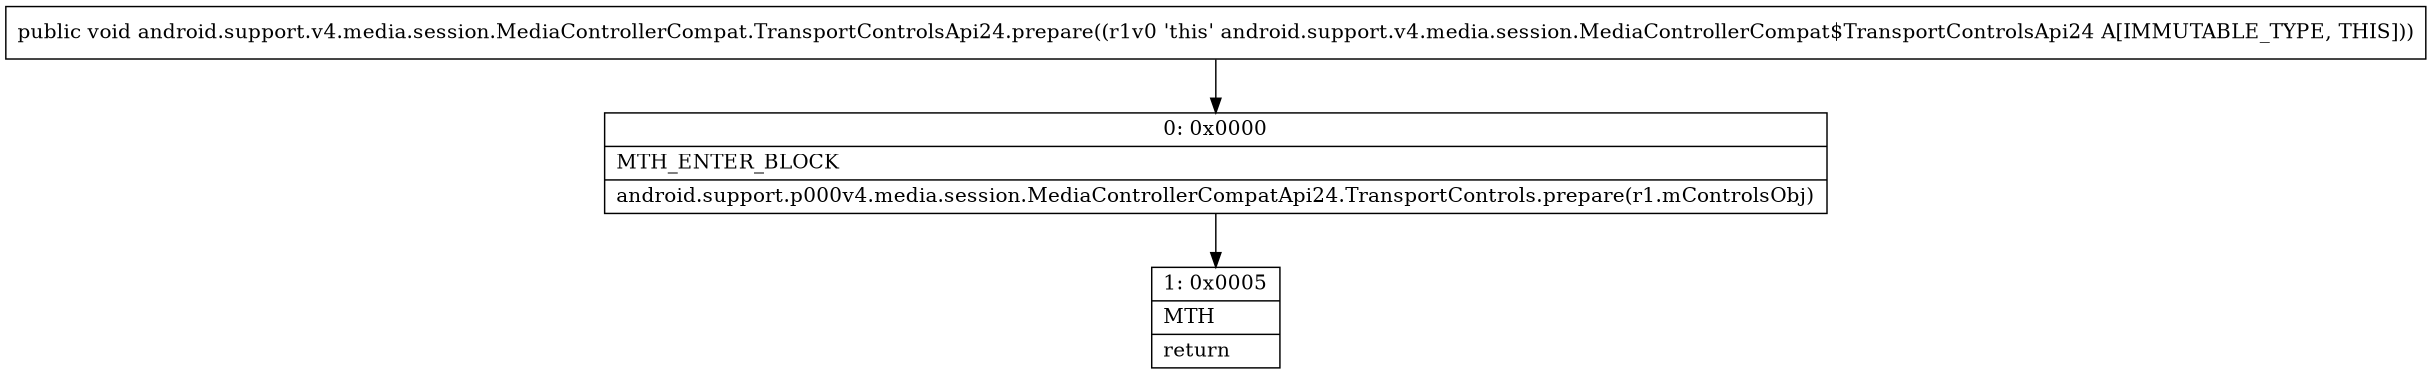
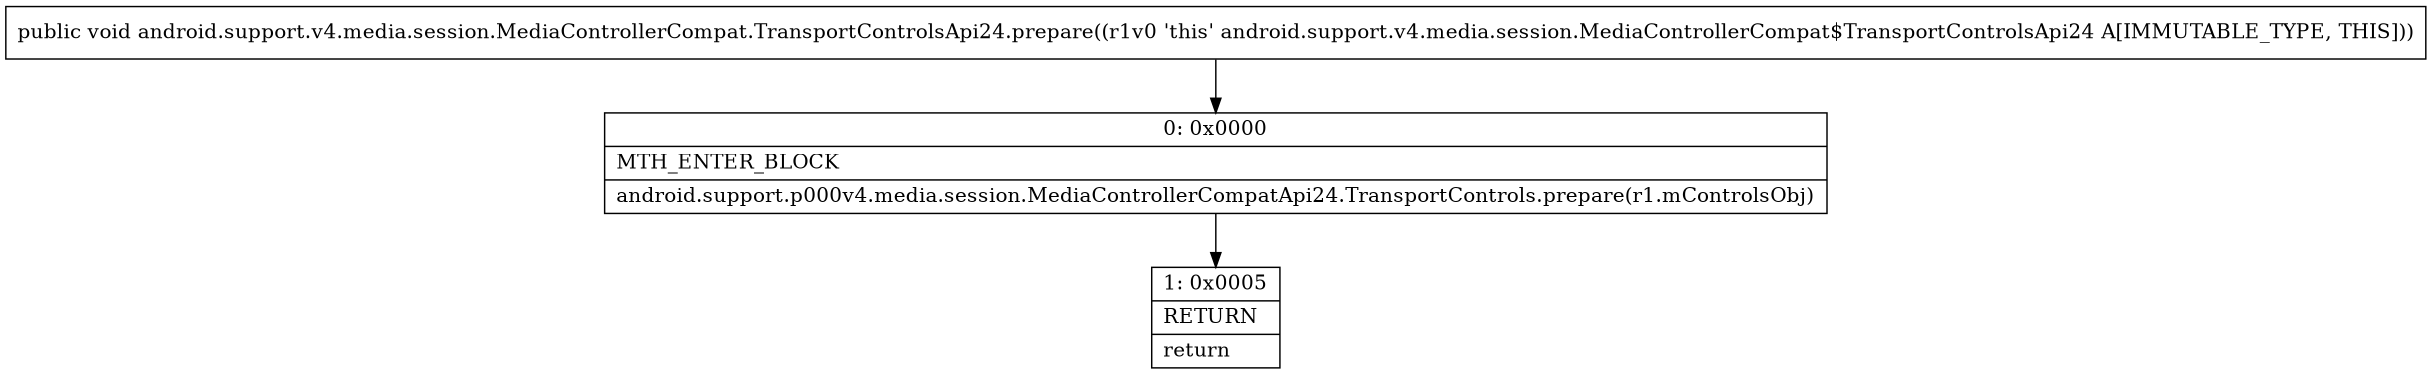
(1190, 317) -> (1211, 317)
